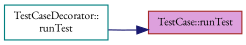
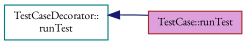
(123, 30) -> (134, 15)
